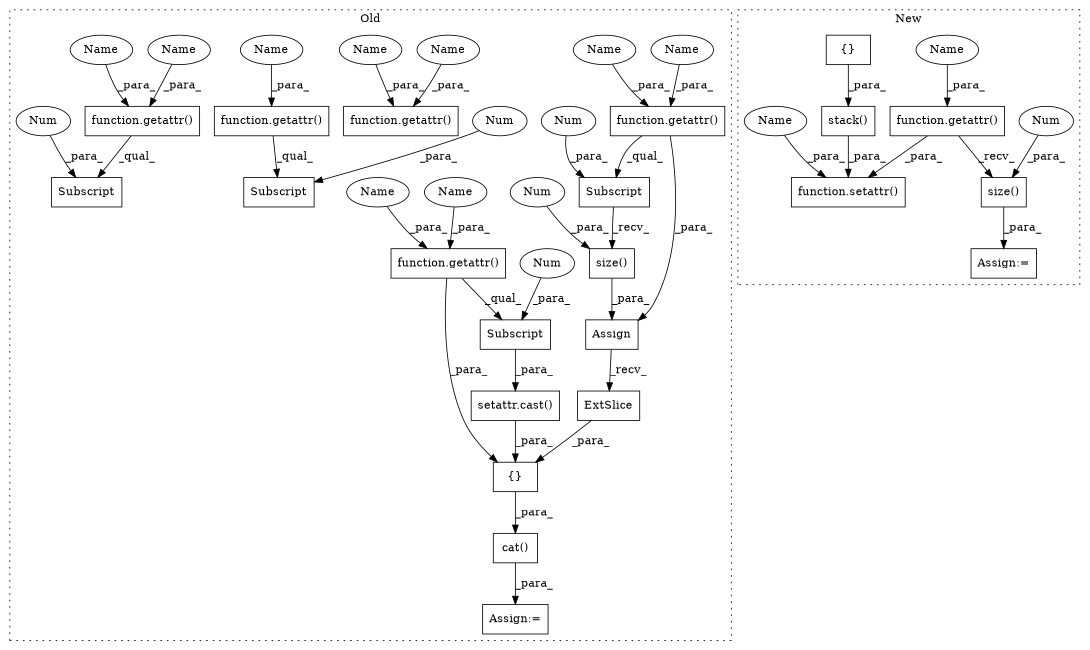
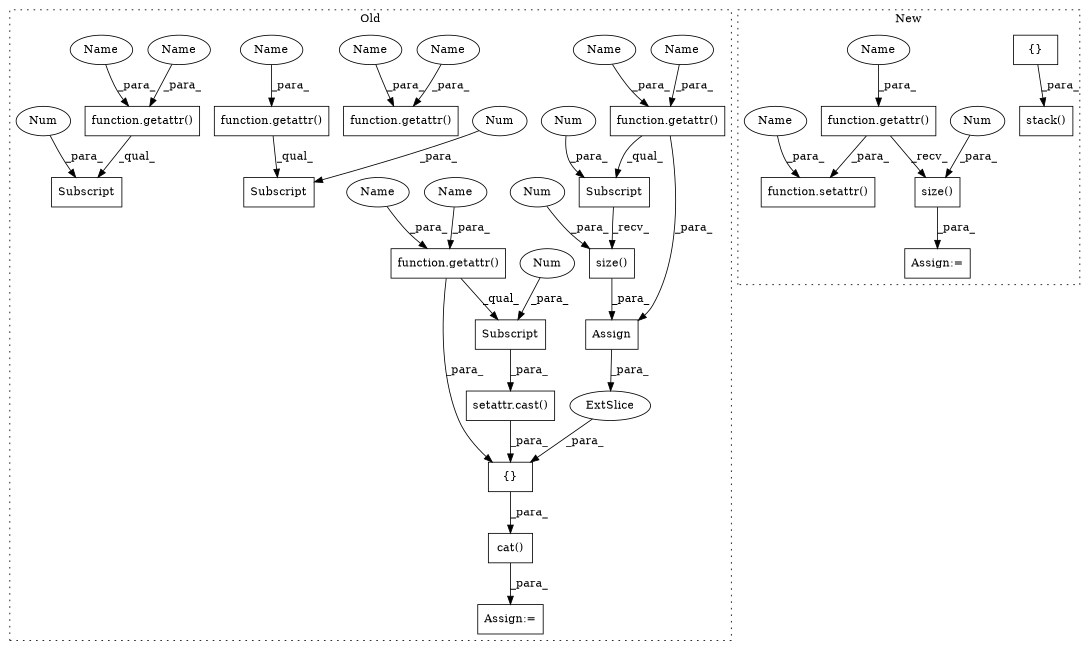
(848, 153) -> none
(629, 370) -> (630, 370)
(609, 406) -> (610, 406)
